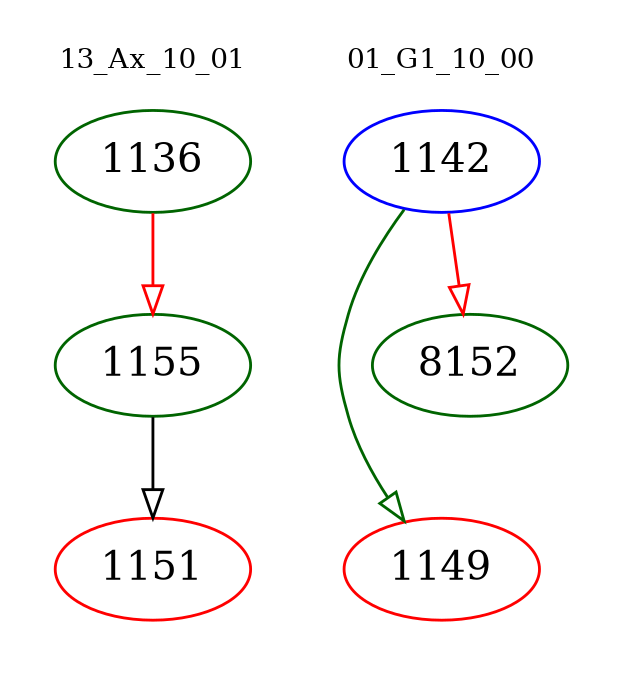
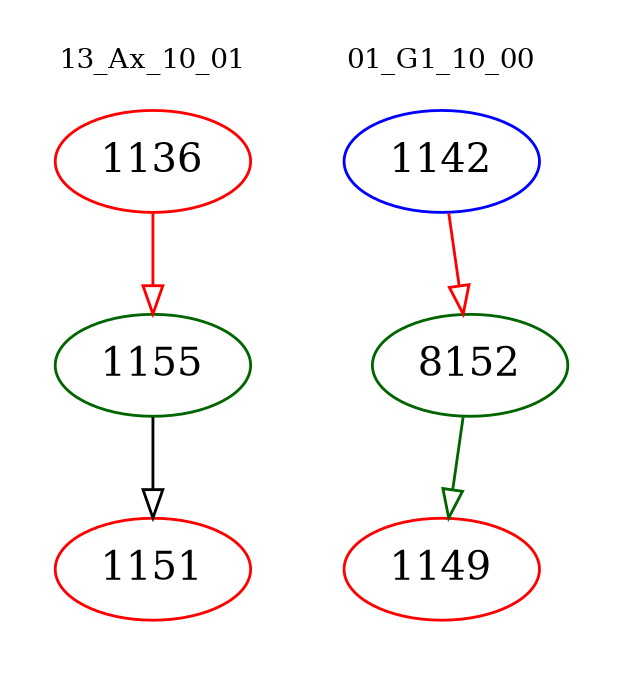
(153, 161) -> (153, 161)
(340, 351) -> (458, 453)
